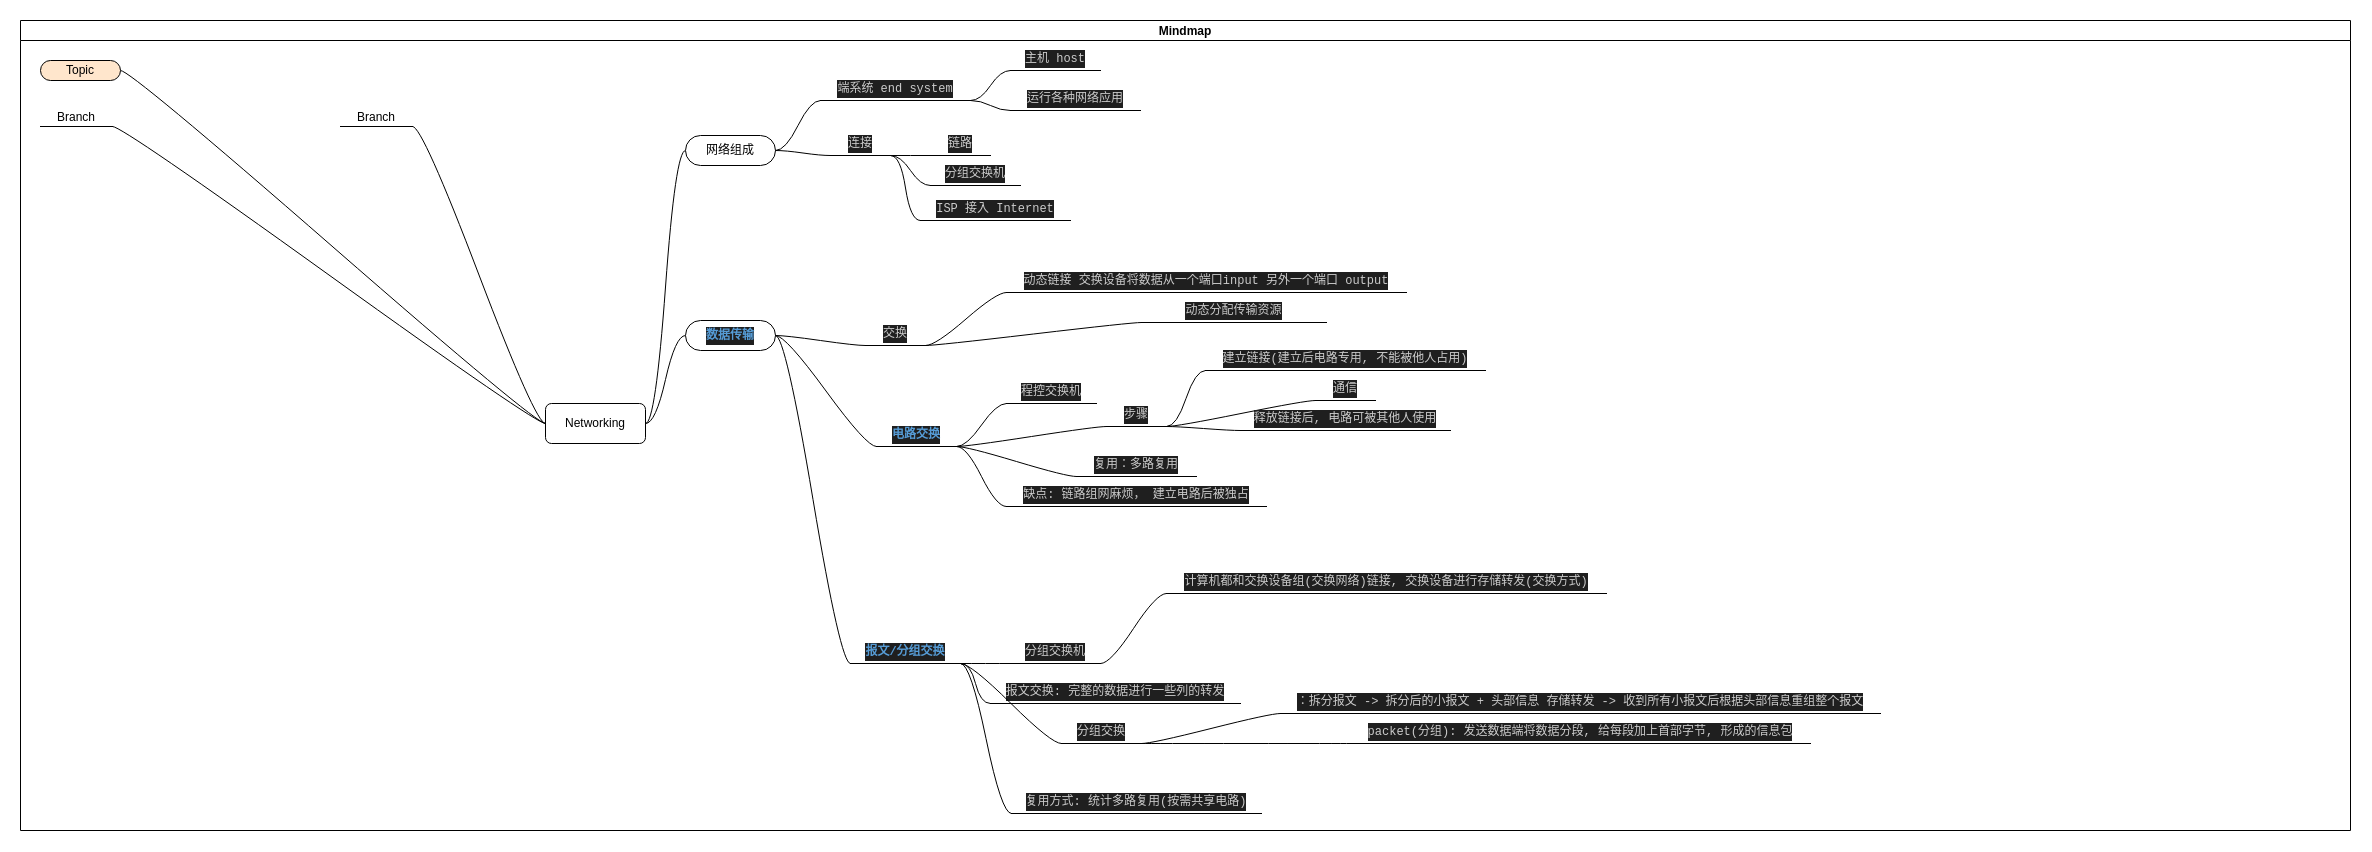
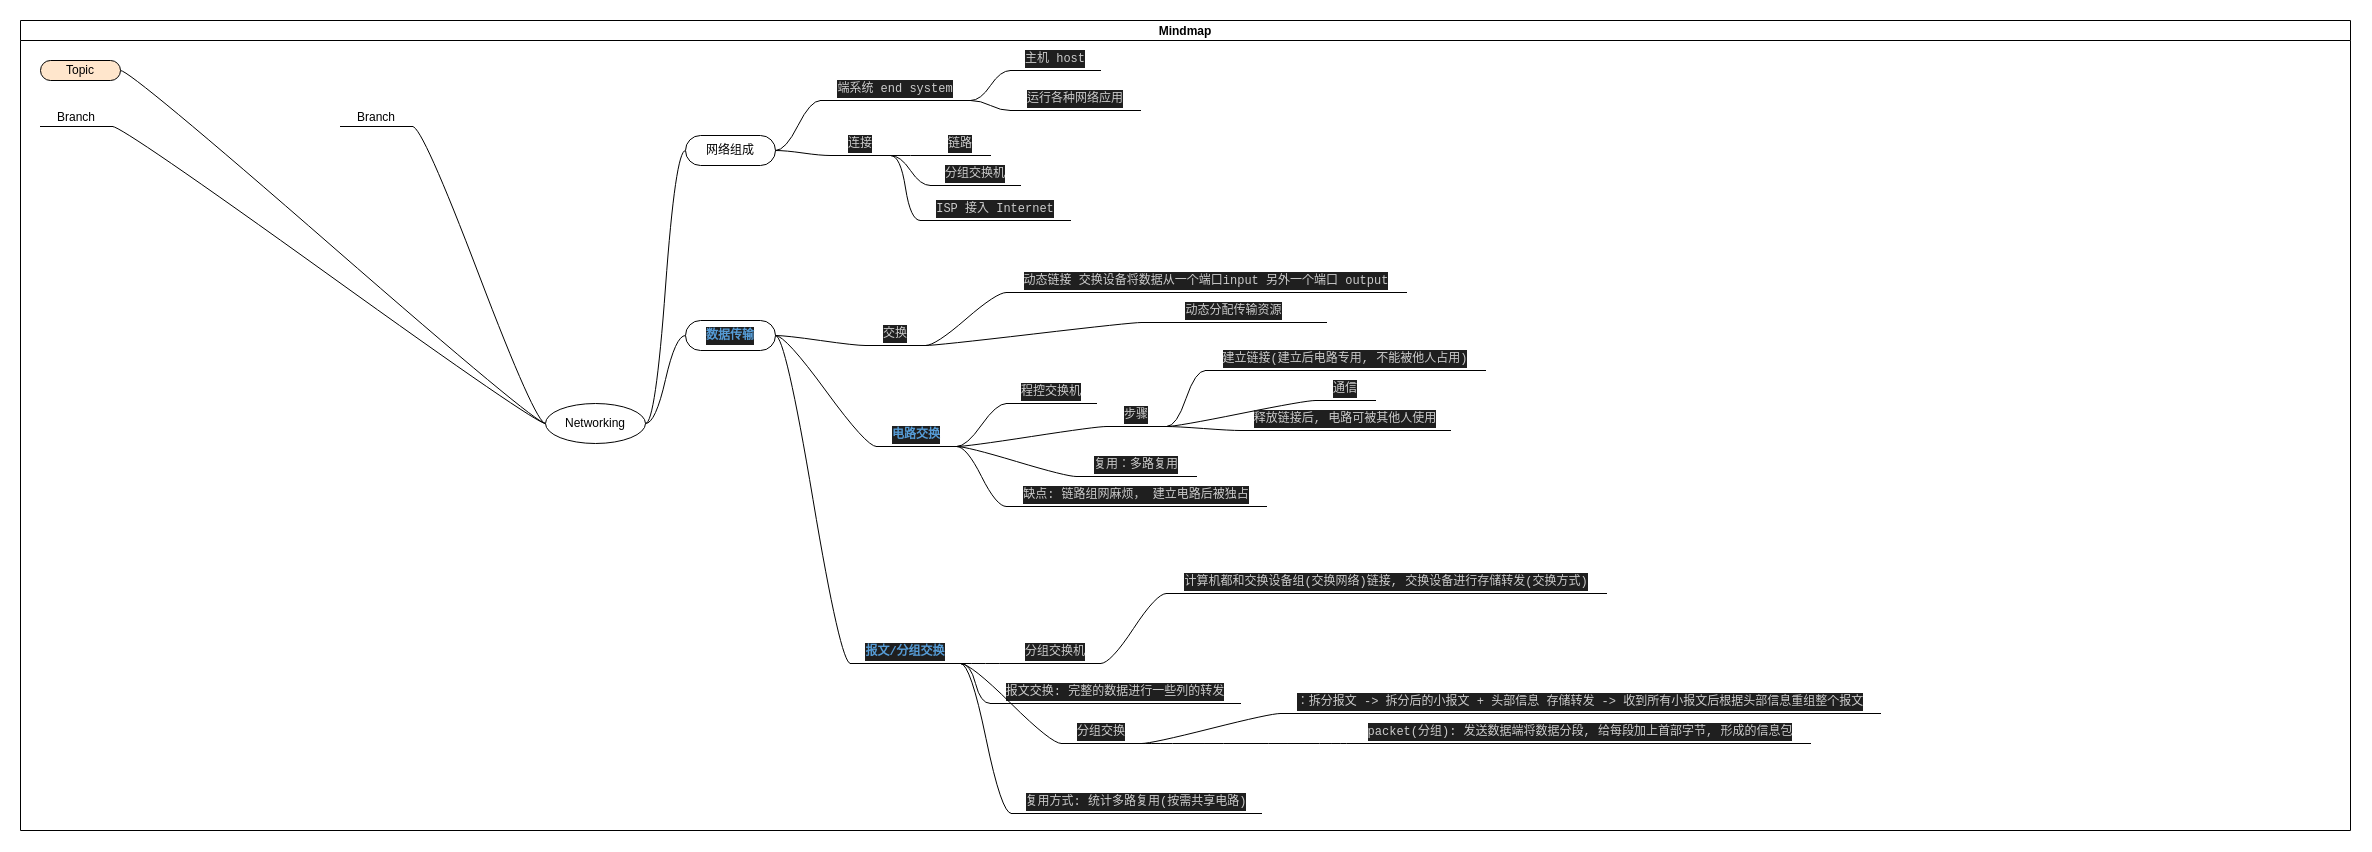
(596, 424) -> (596, 424)
